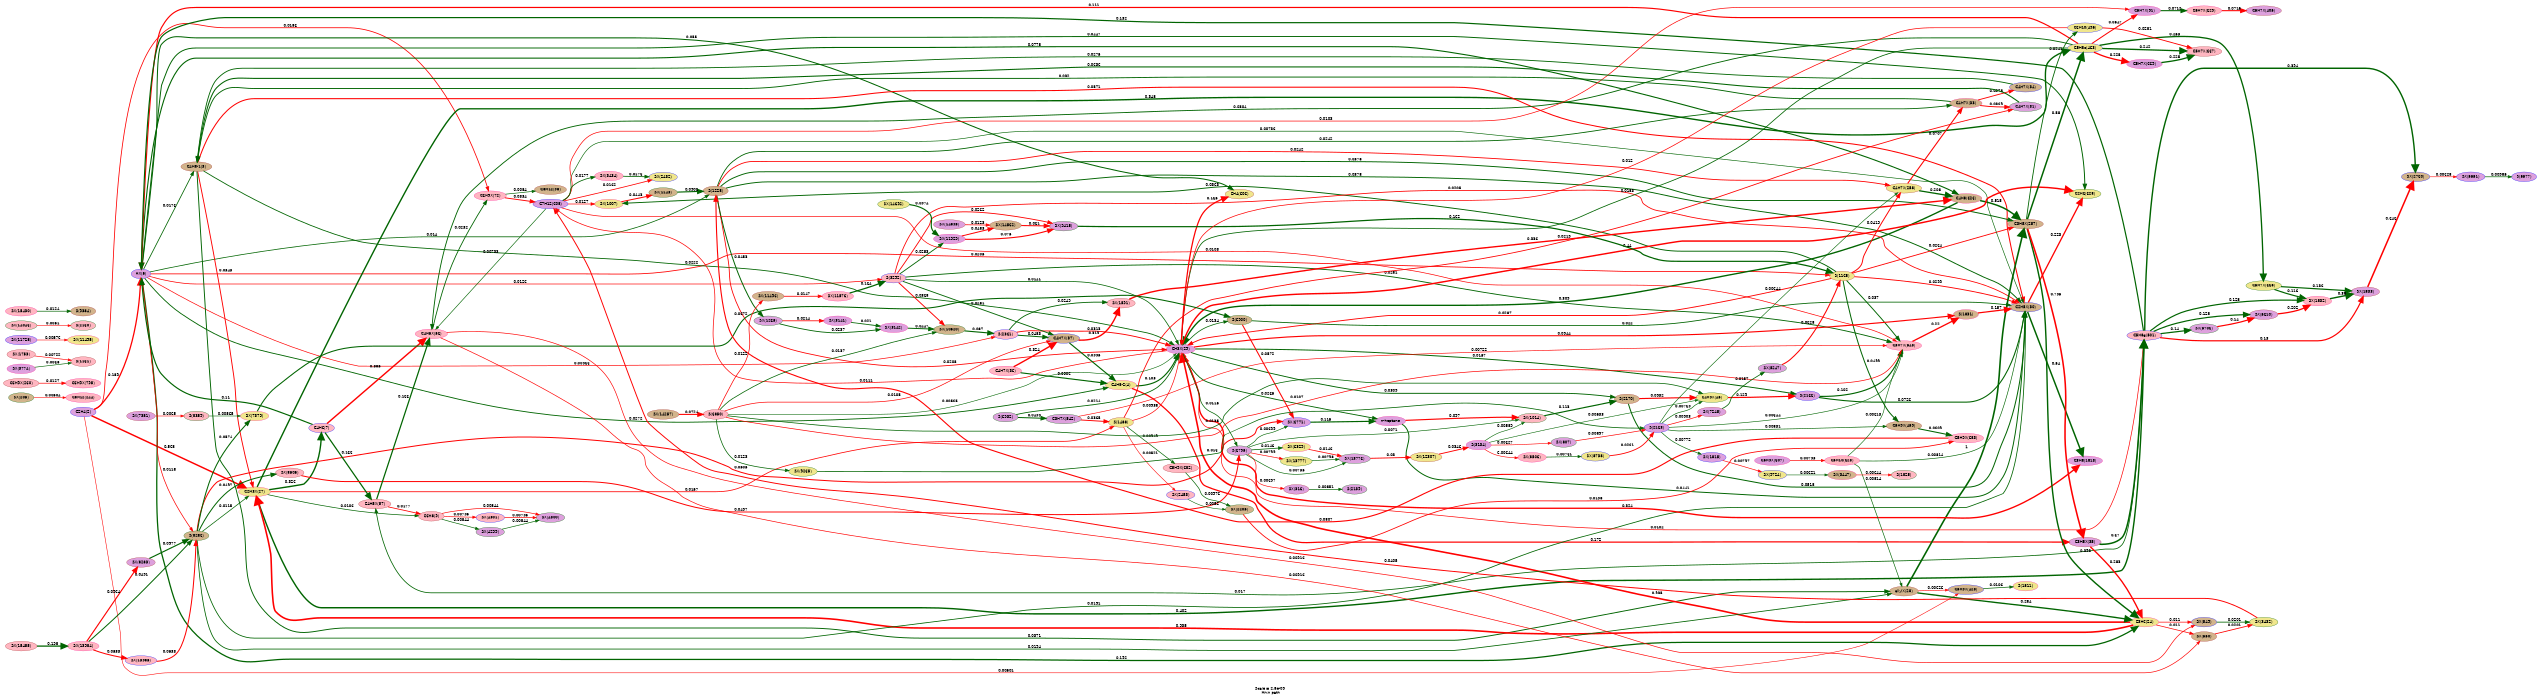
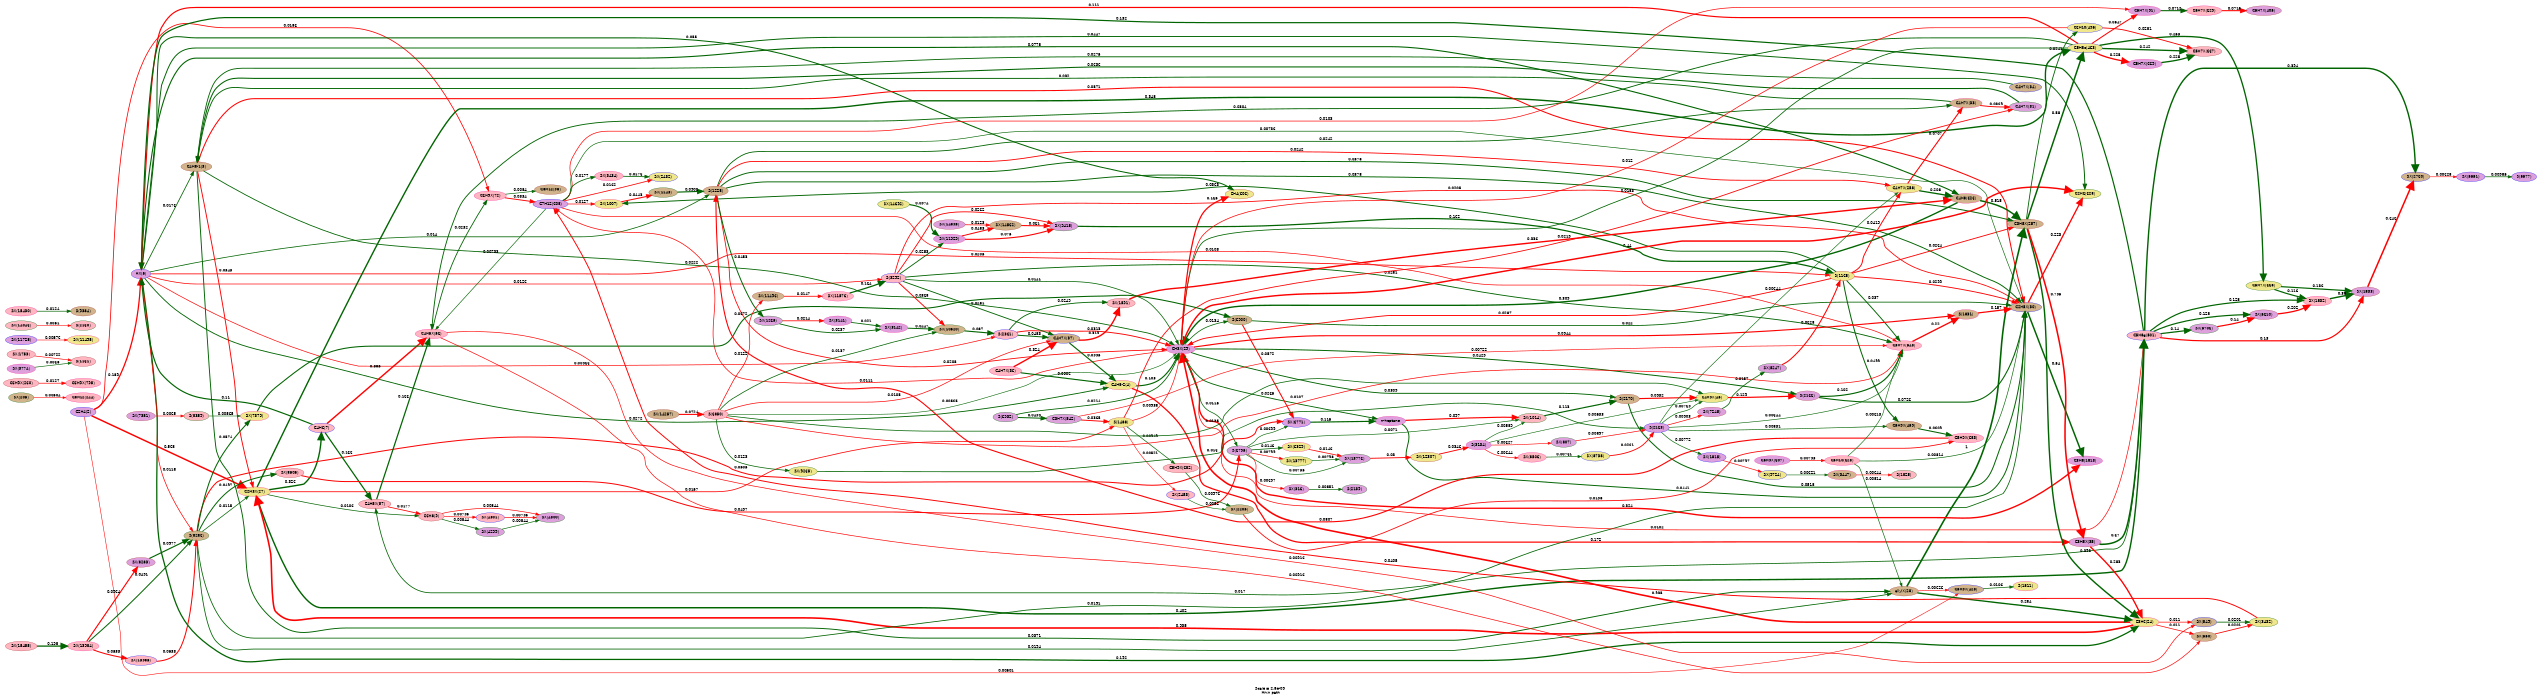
(1994, 96) -> none
(1479, 356) -> (1479, 356)
(1807, 396) -> (1807, 396)
